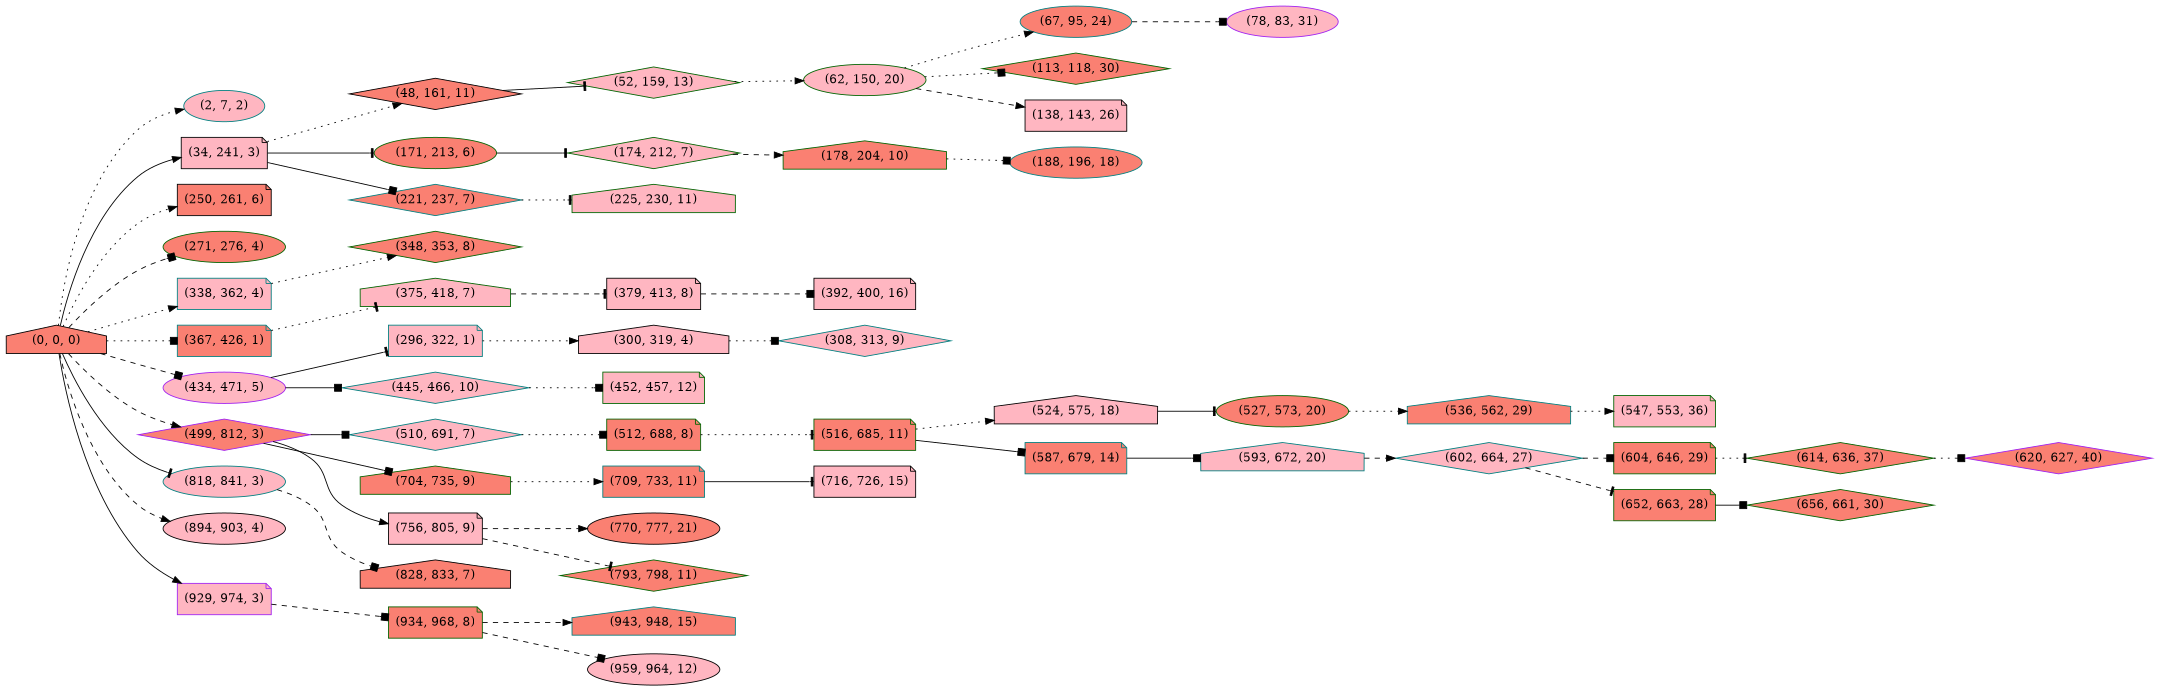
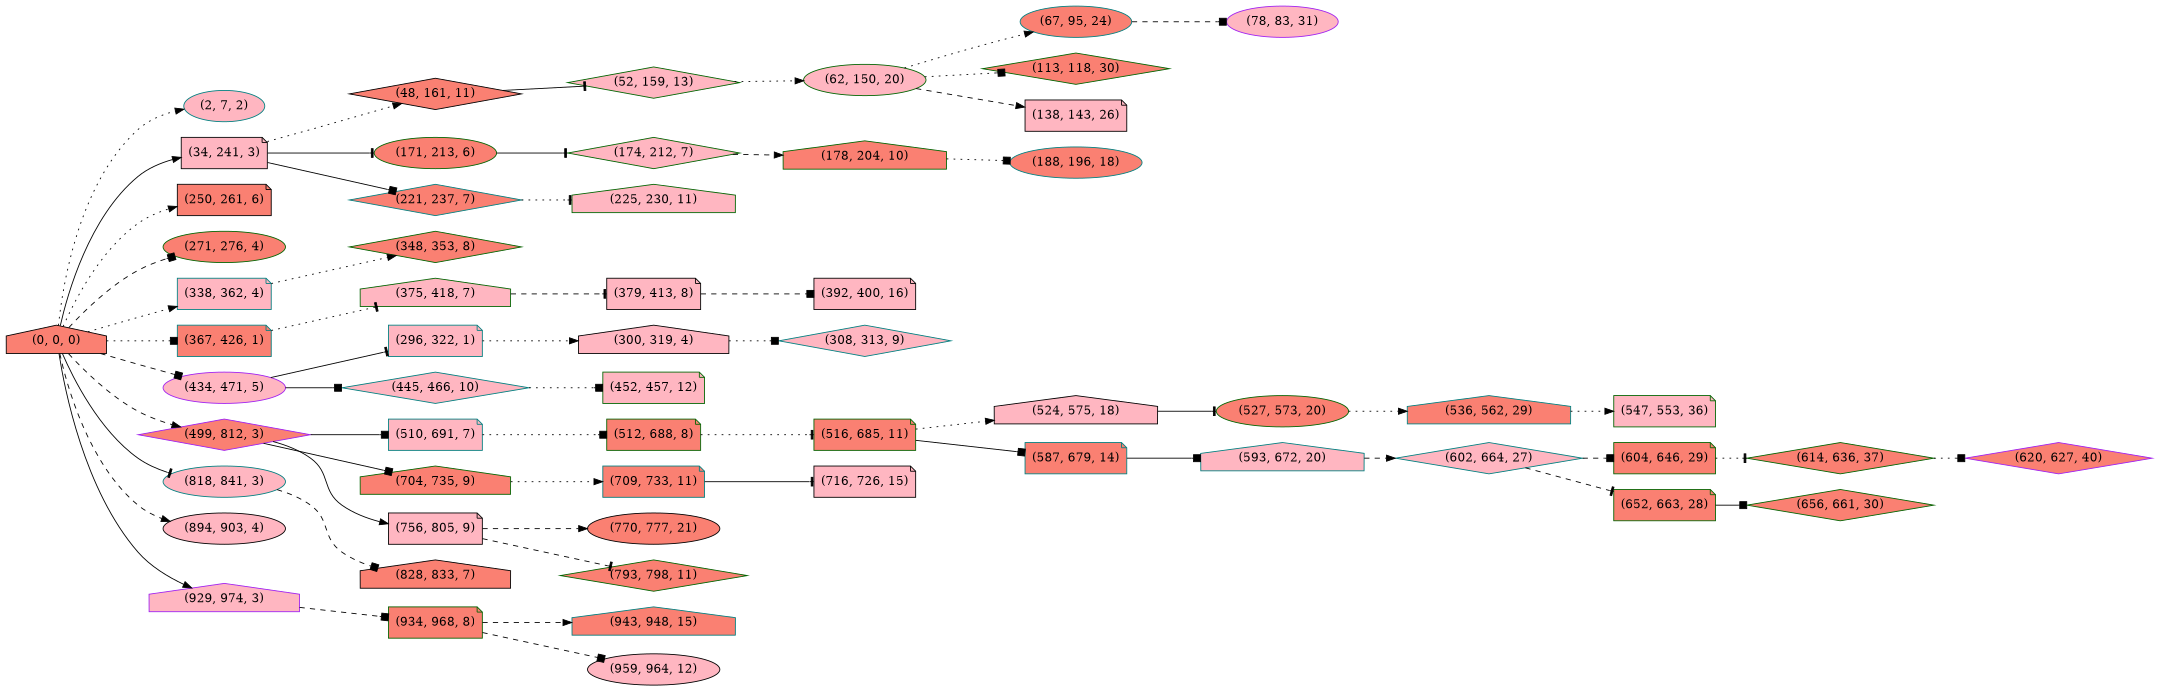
(435, 435) -> (435, 435)
(224, 599) -> (224, 599)
